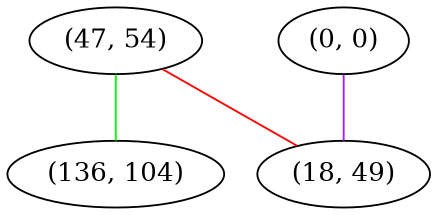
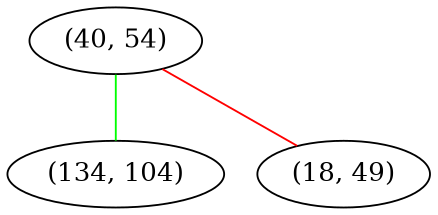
(116, 41) -> (116, 41)
(344, 41) -> none
(116, 174) -> (116, 174)
